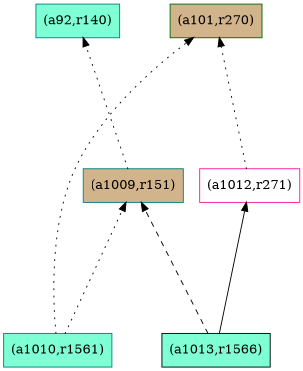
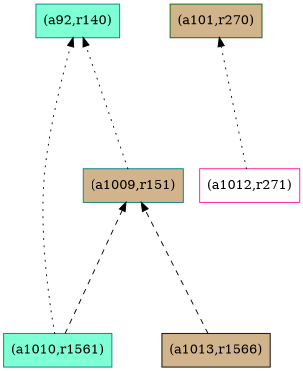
(75, 168) -> (44, 189)
(94, 272) -> (94, 272)
(232, 273) -> none
(216, 350) -> (216, 350)
